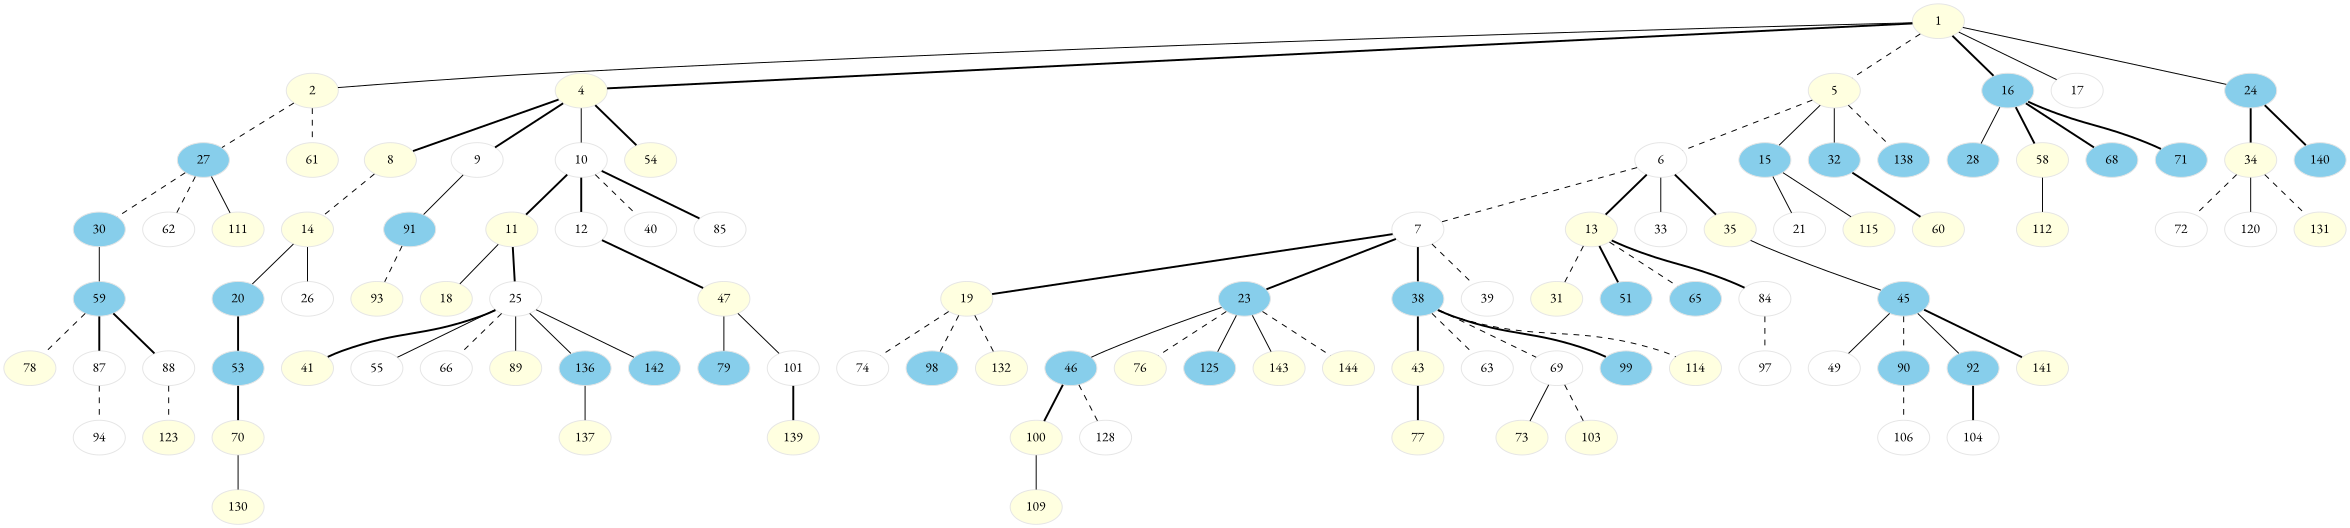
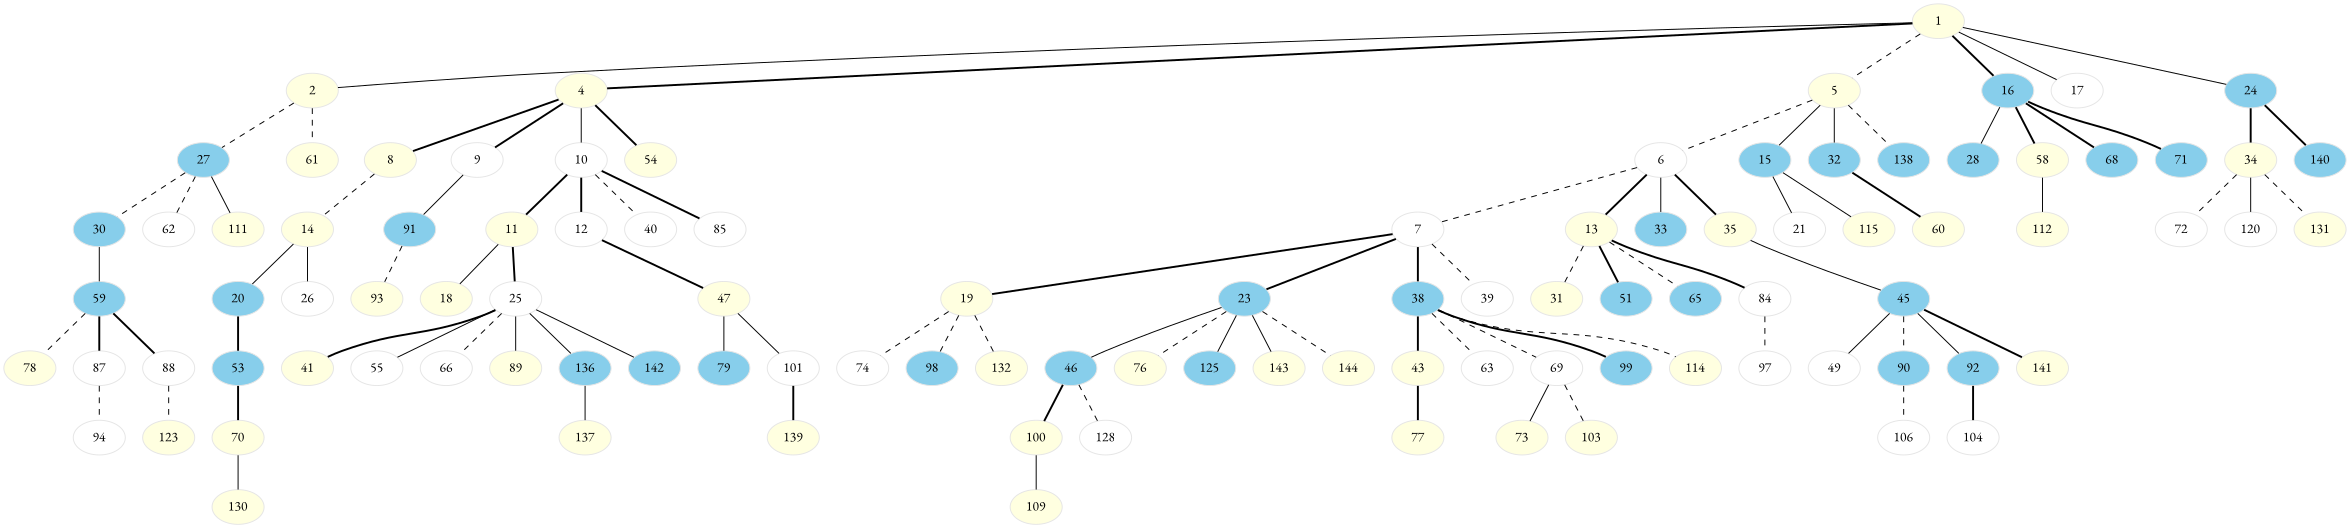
(1661, 229) -> (1661, 229)
